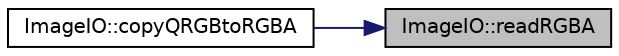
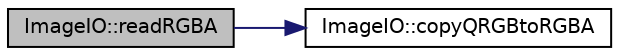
(339, 28) -> (259, 28)
